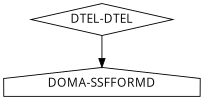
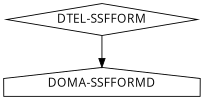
(102, 20) -> (102, 20)
